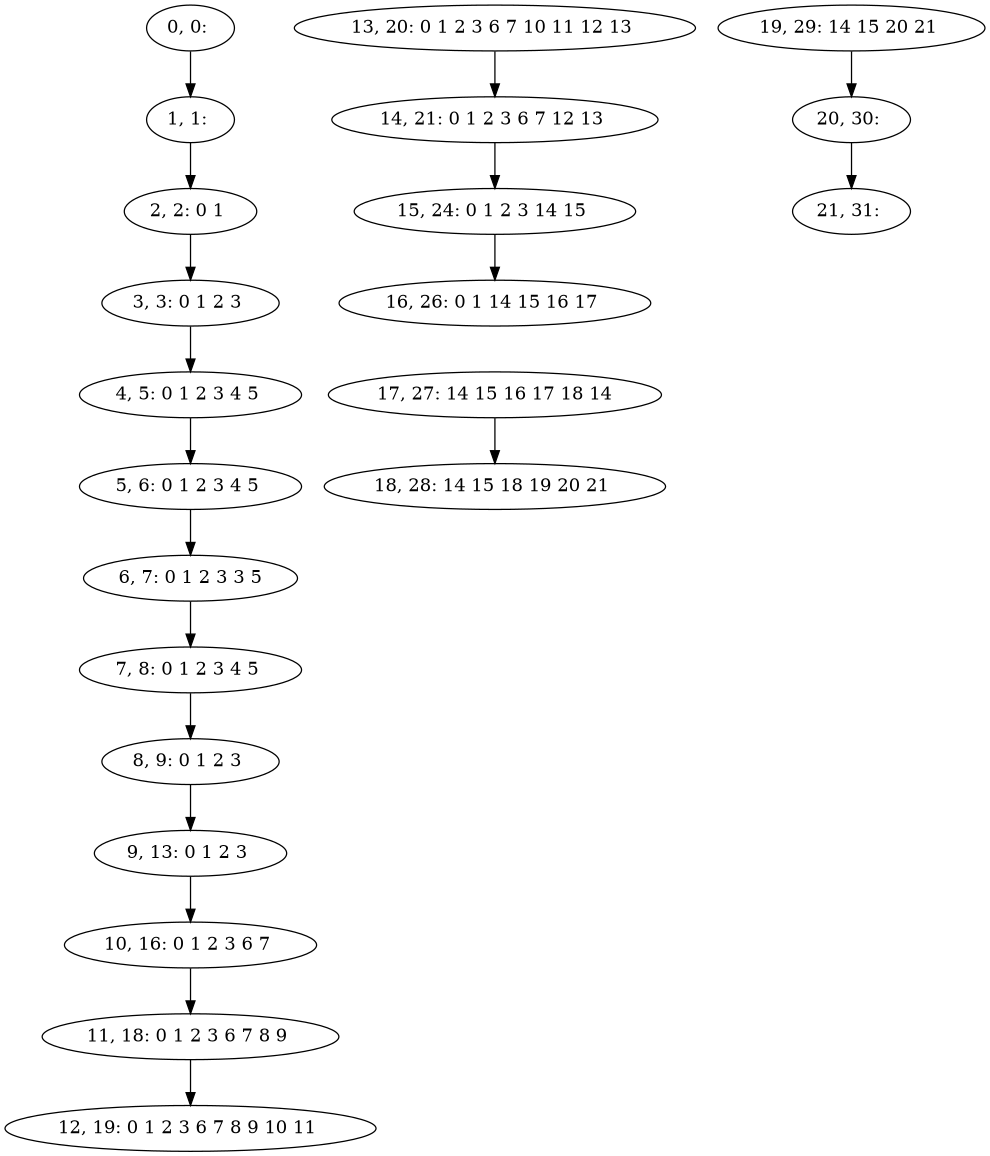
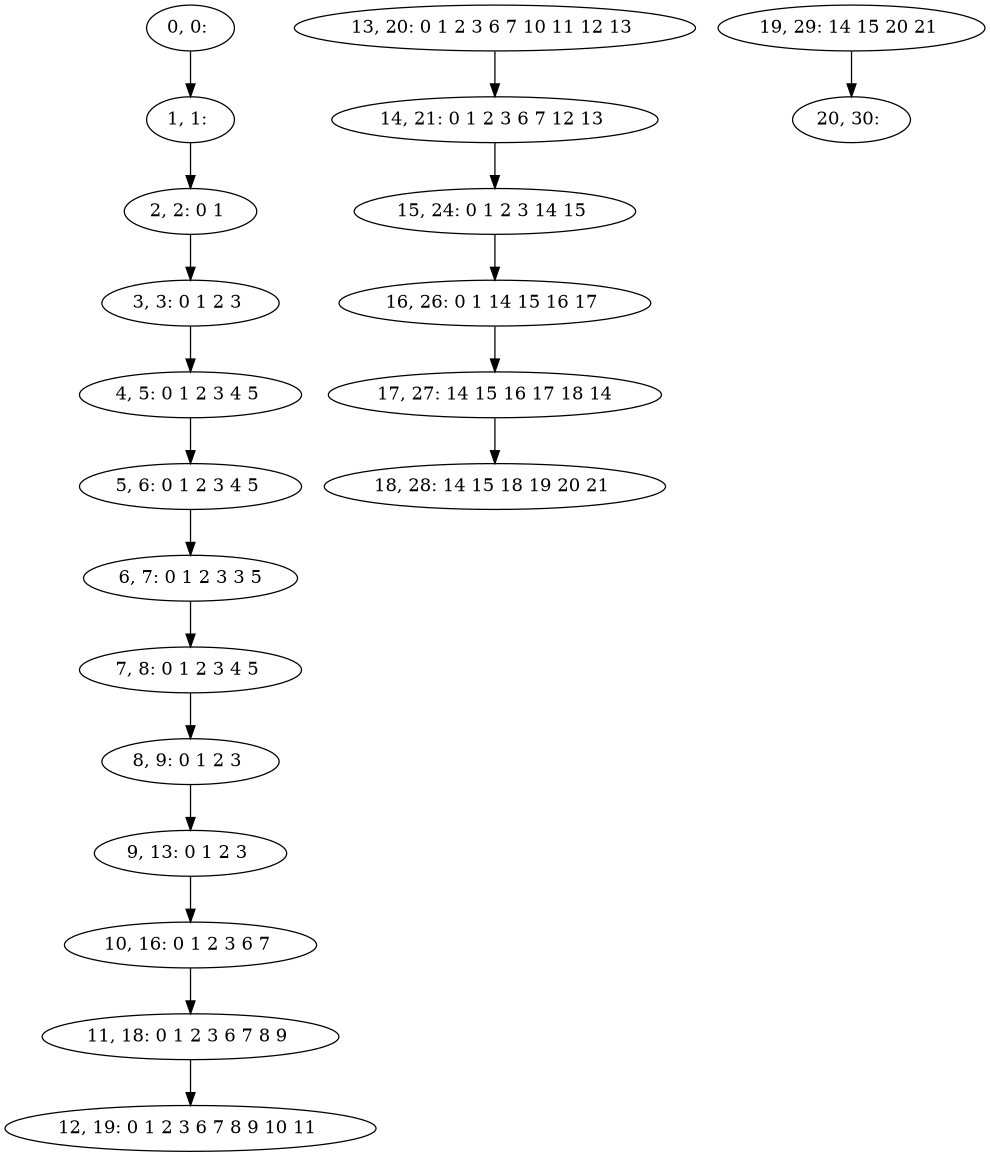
(852, 211) -> none
none -> (495, 343)
